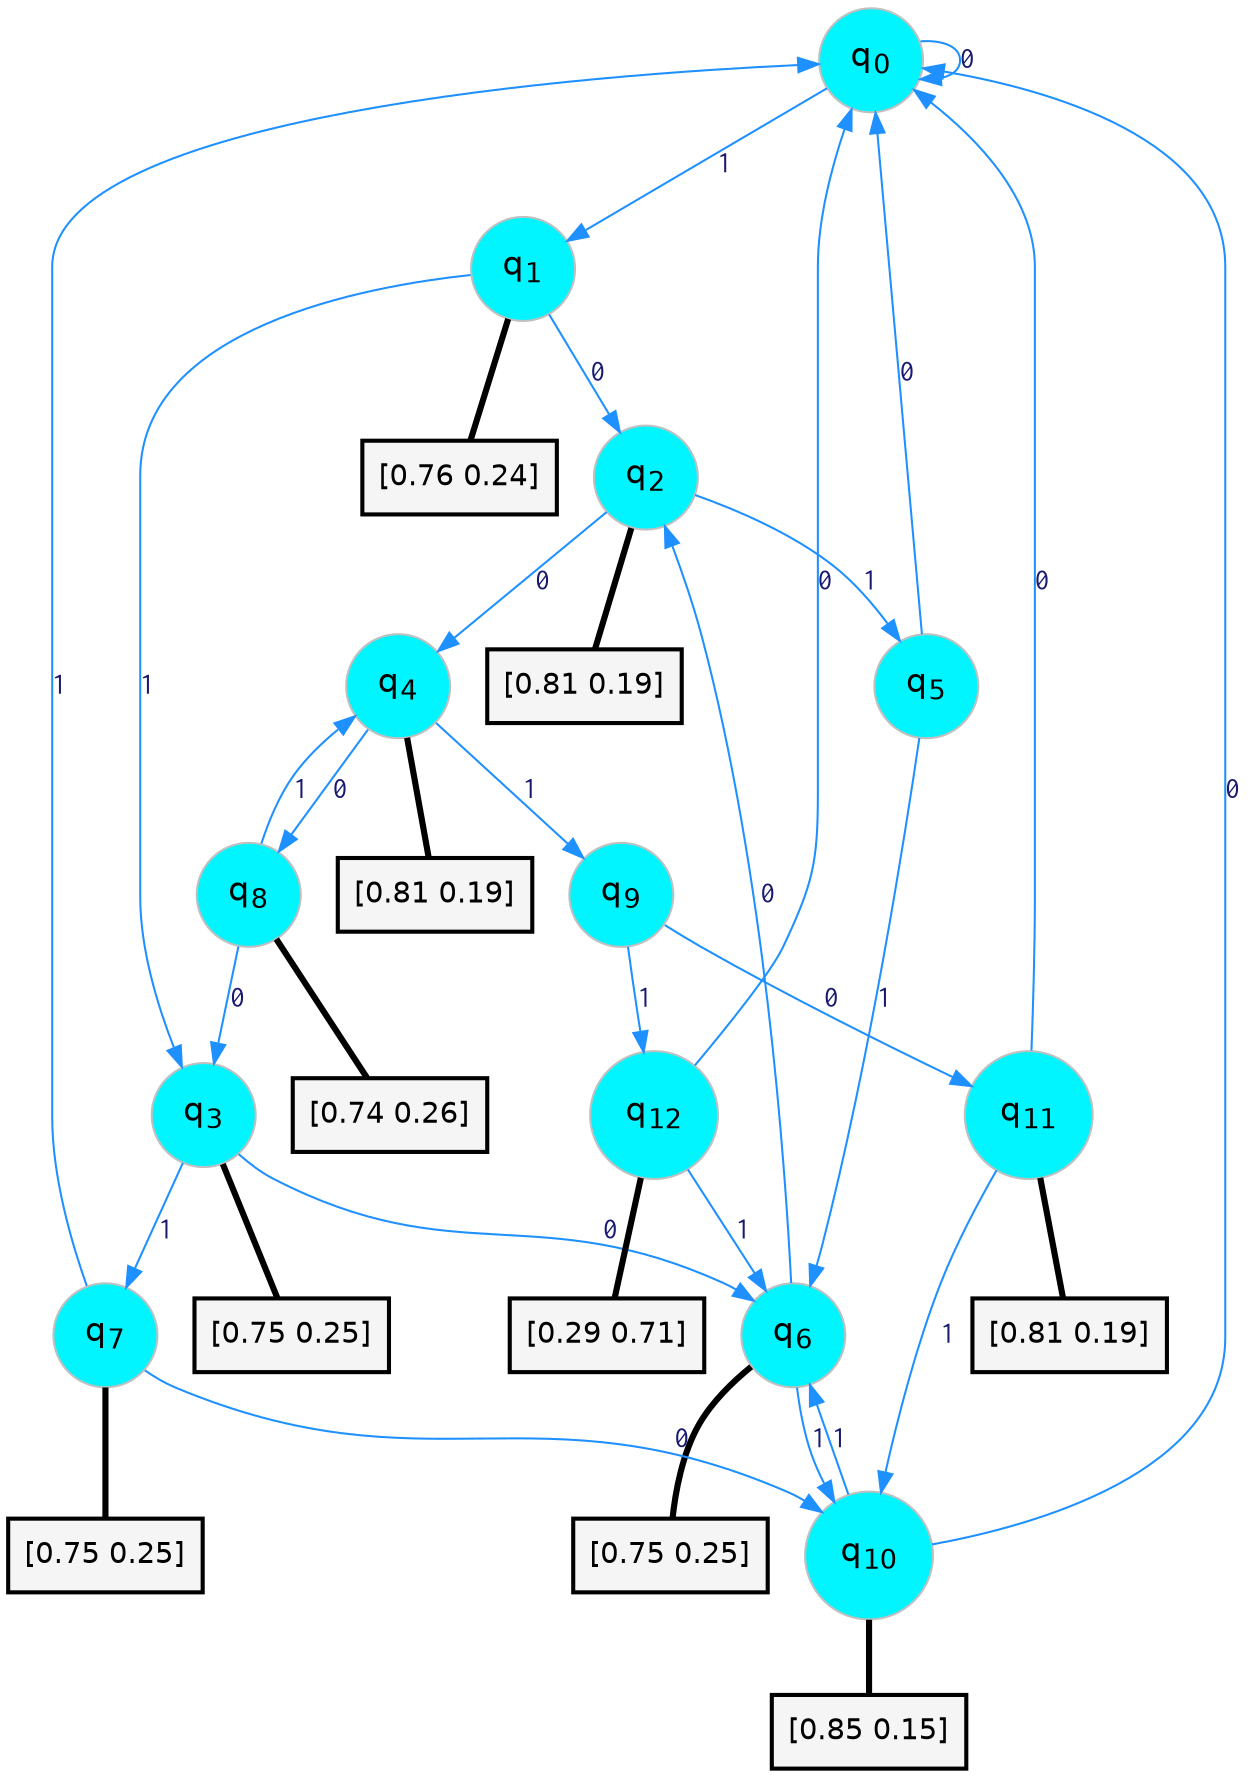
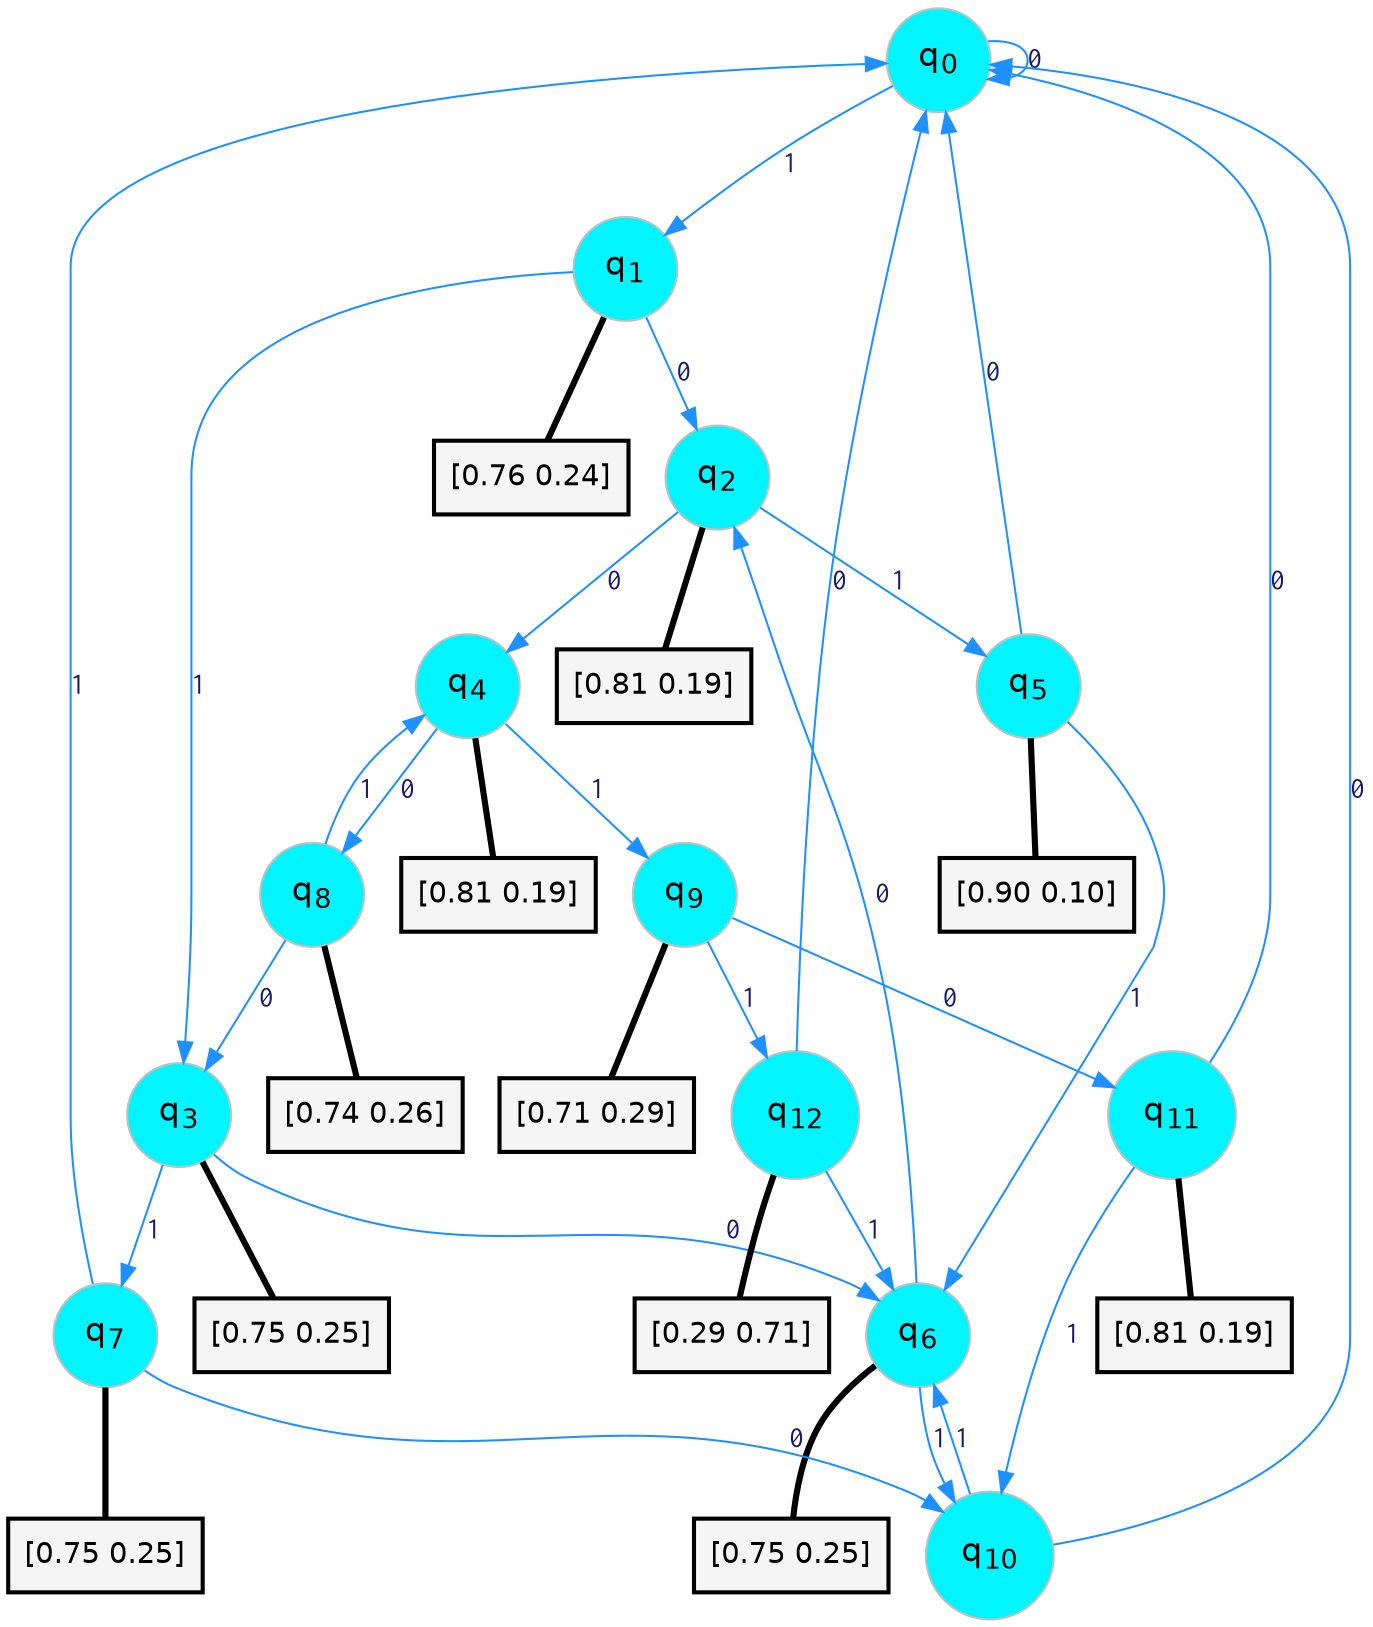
none -> (1037, 895)
none -> (597, 1115)
(869, 1732) -> none
